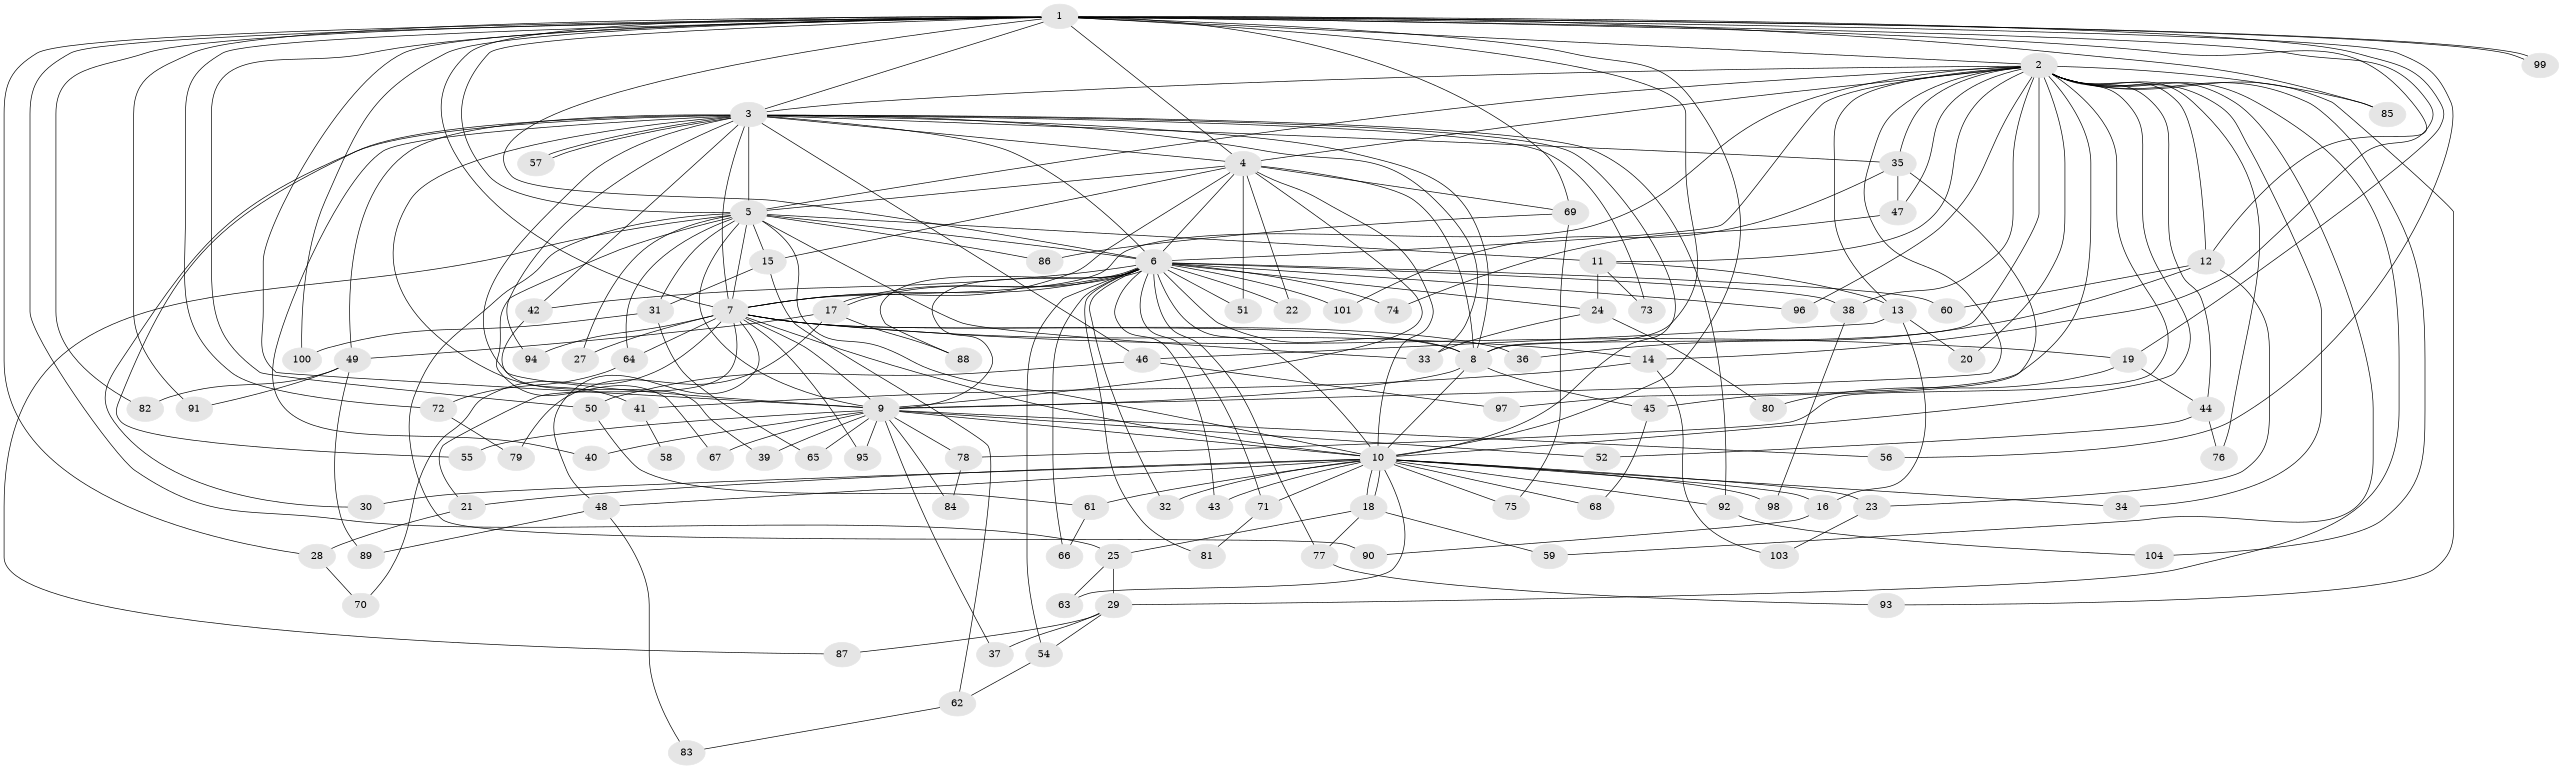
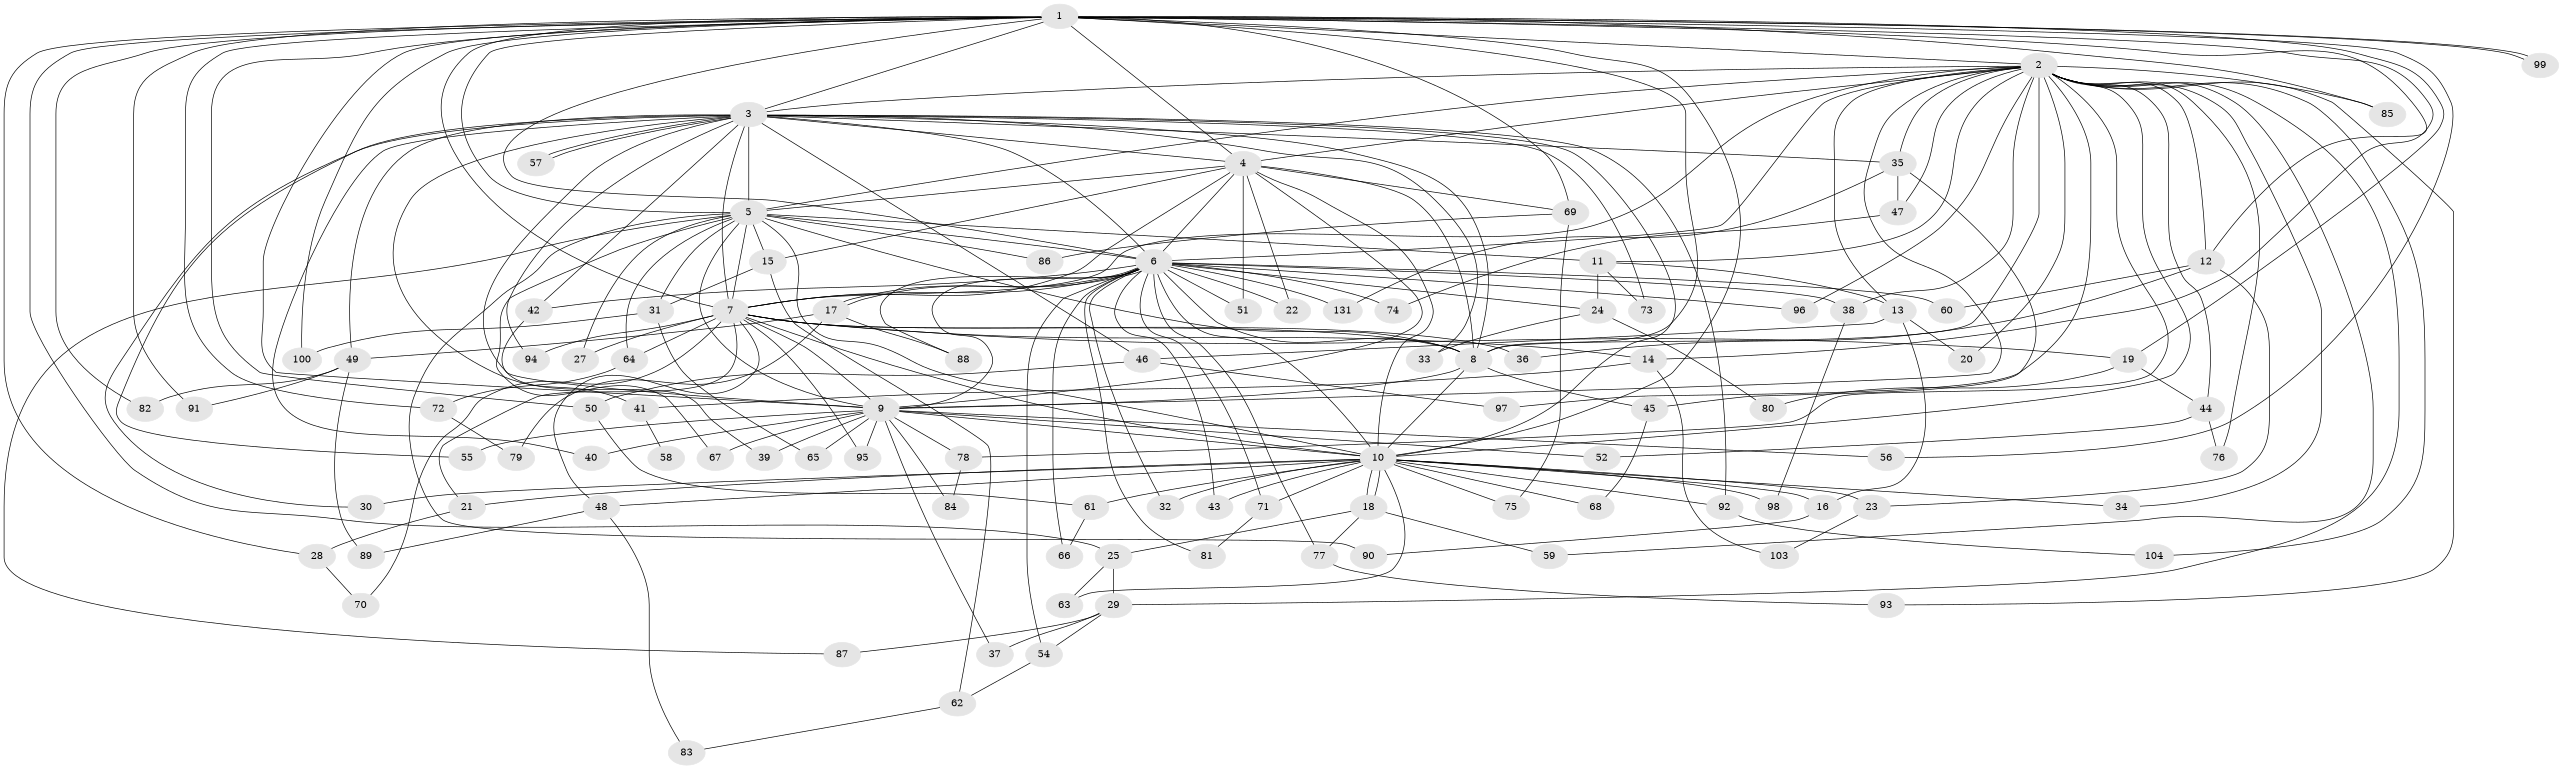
(1343, 311) -> (1343, 311)
(956, 321) -> (1109, 308)
